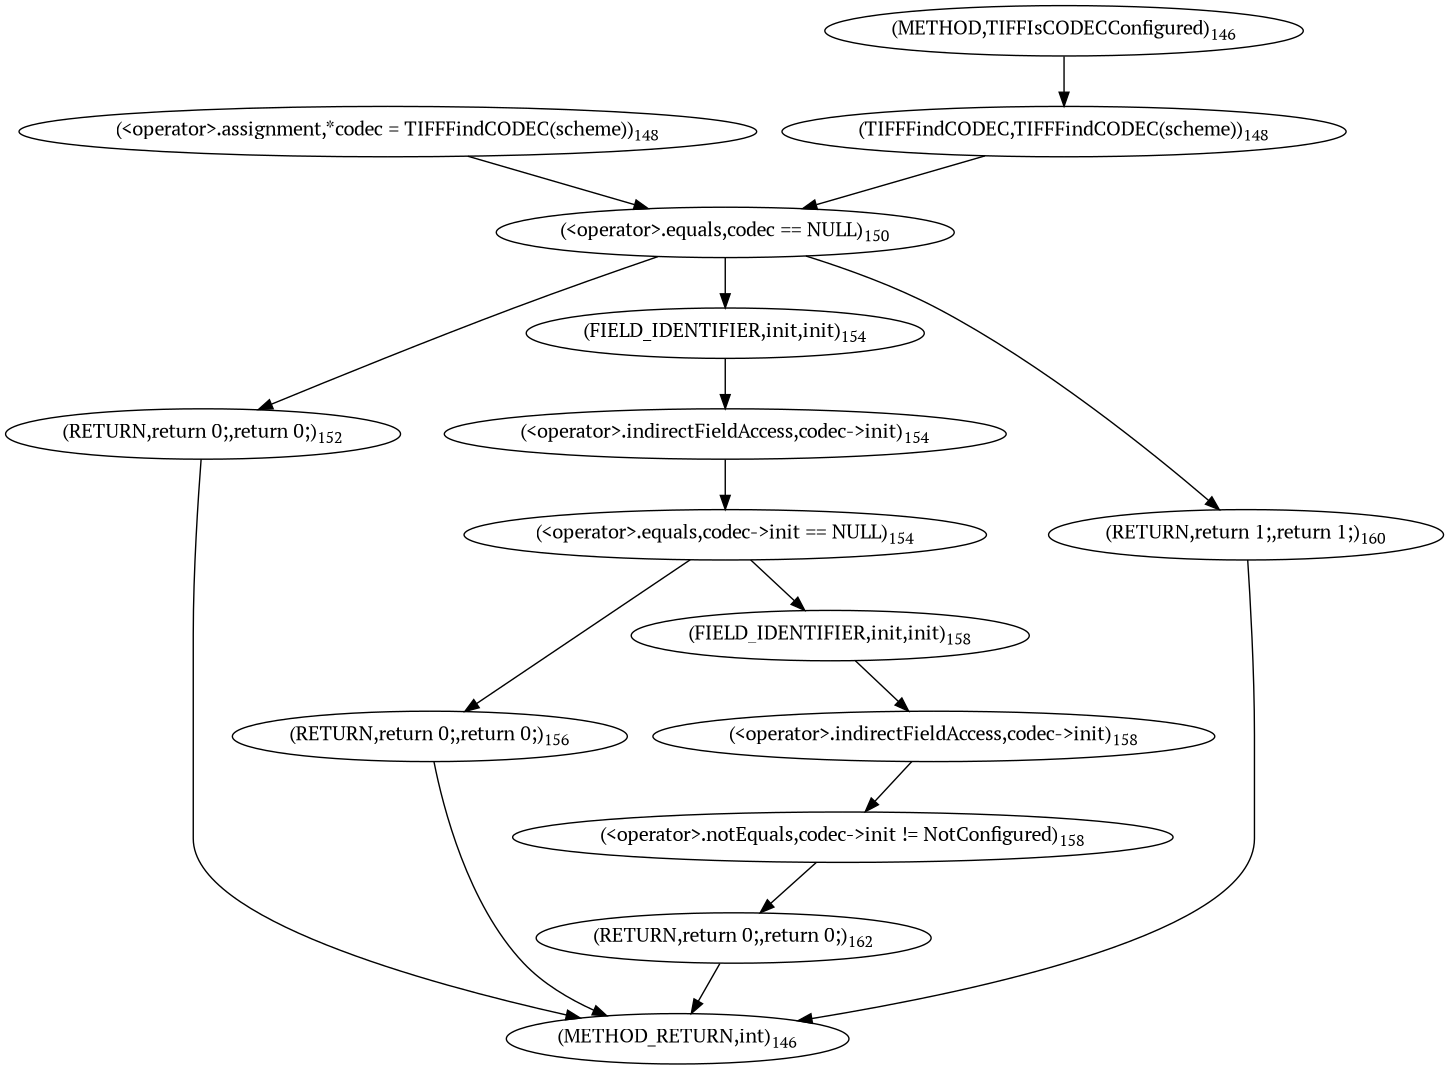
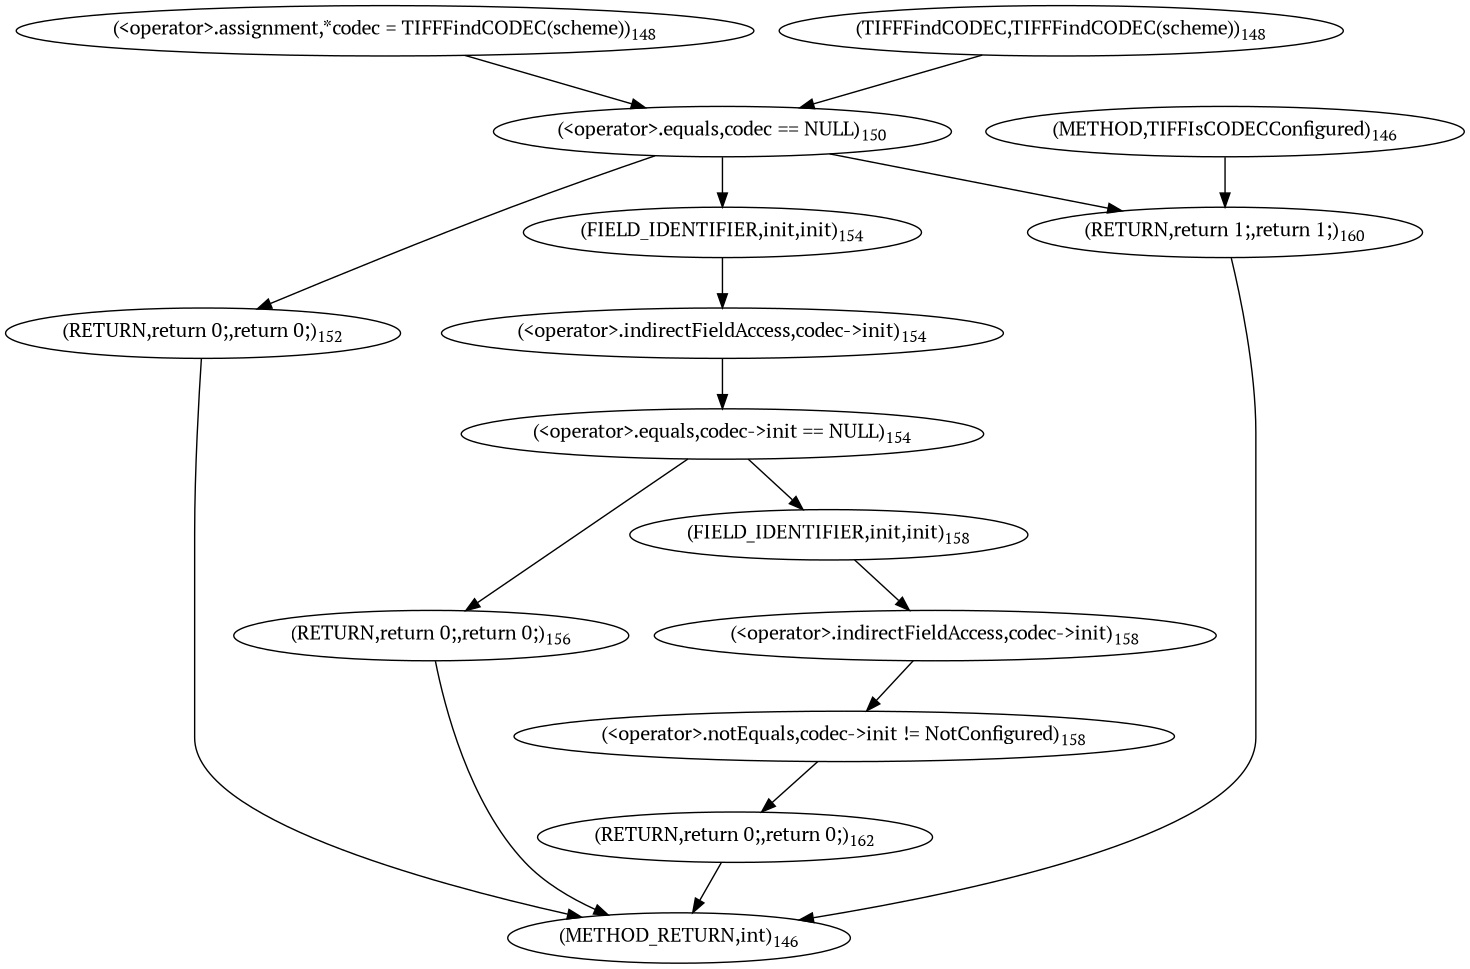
(1064, 74) -> (1225, 175)
